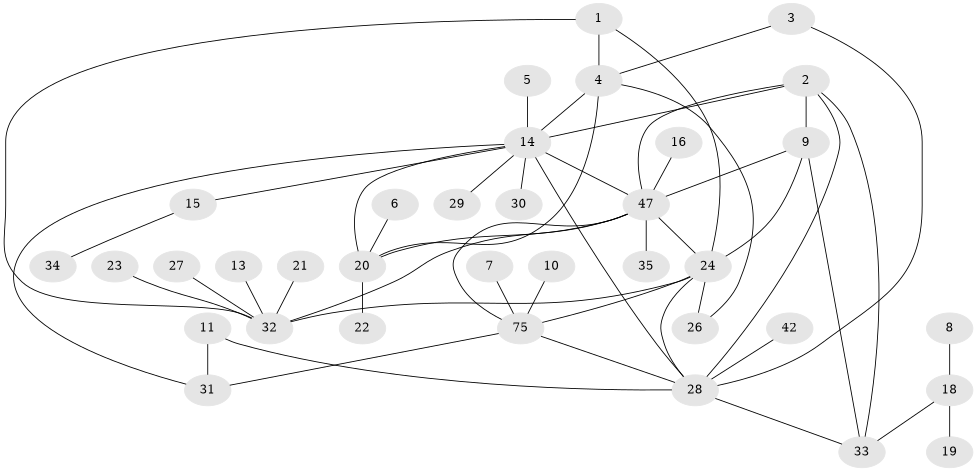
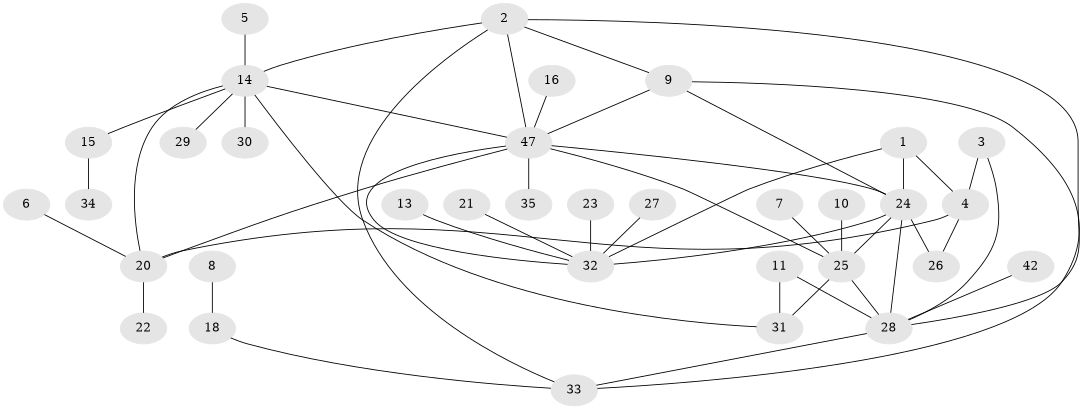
(563, 112) -> none
(605, 270) -> none
(521, 328) -> (842, 267)
(950, 452) -> none
